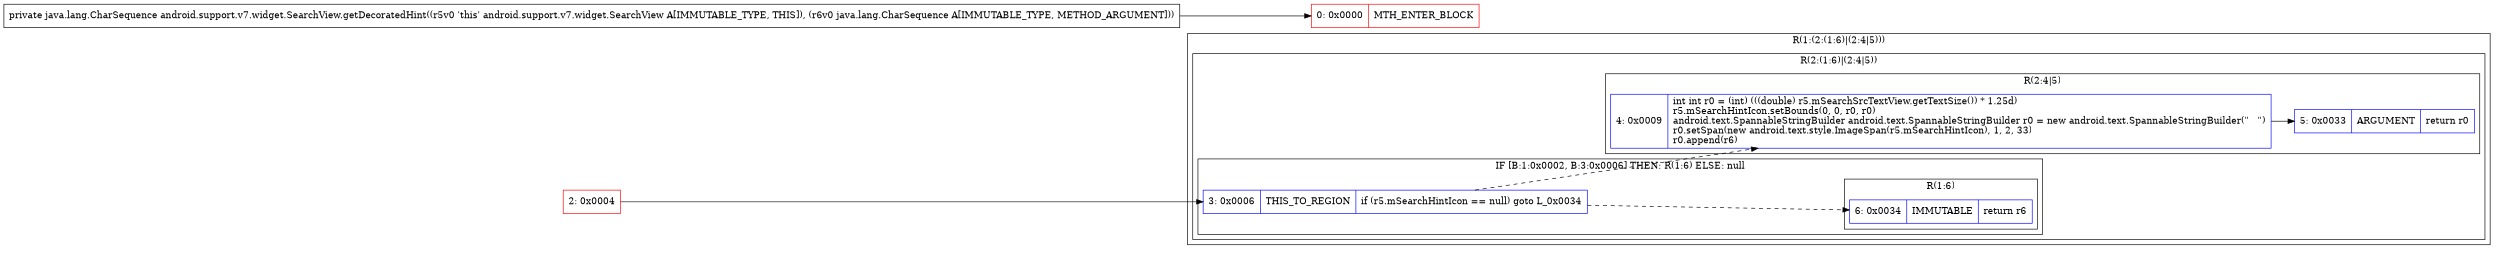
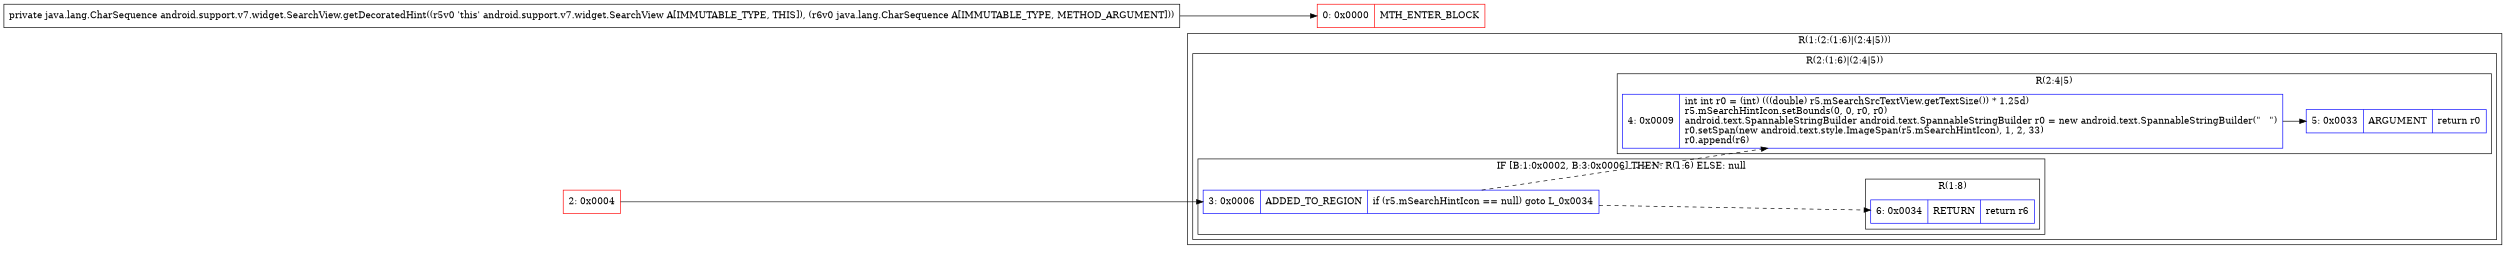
(1941, 187) -> (1953, 187)
(1308, 201) -> (1314, 201)
(1943, 211) -> (1954, 211)
